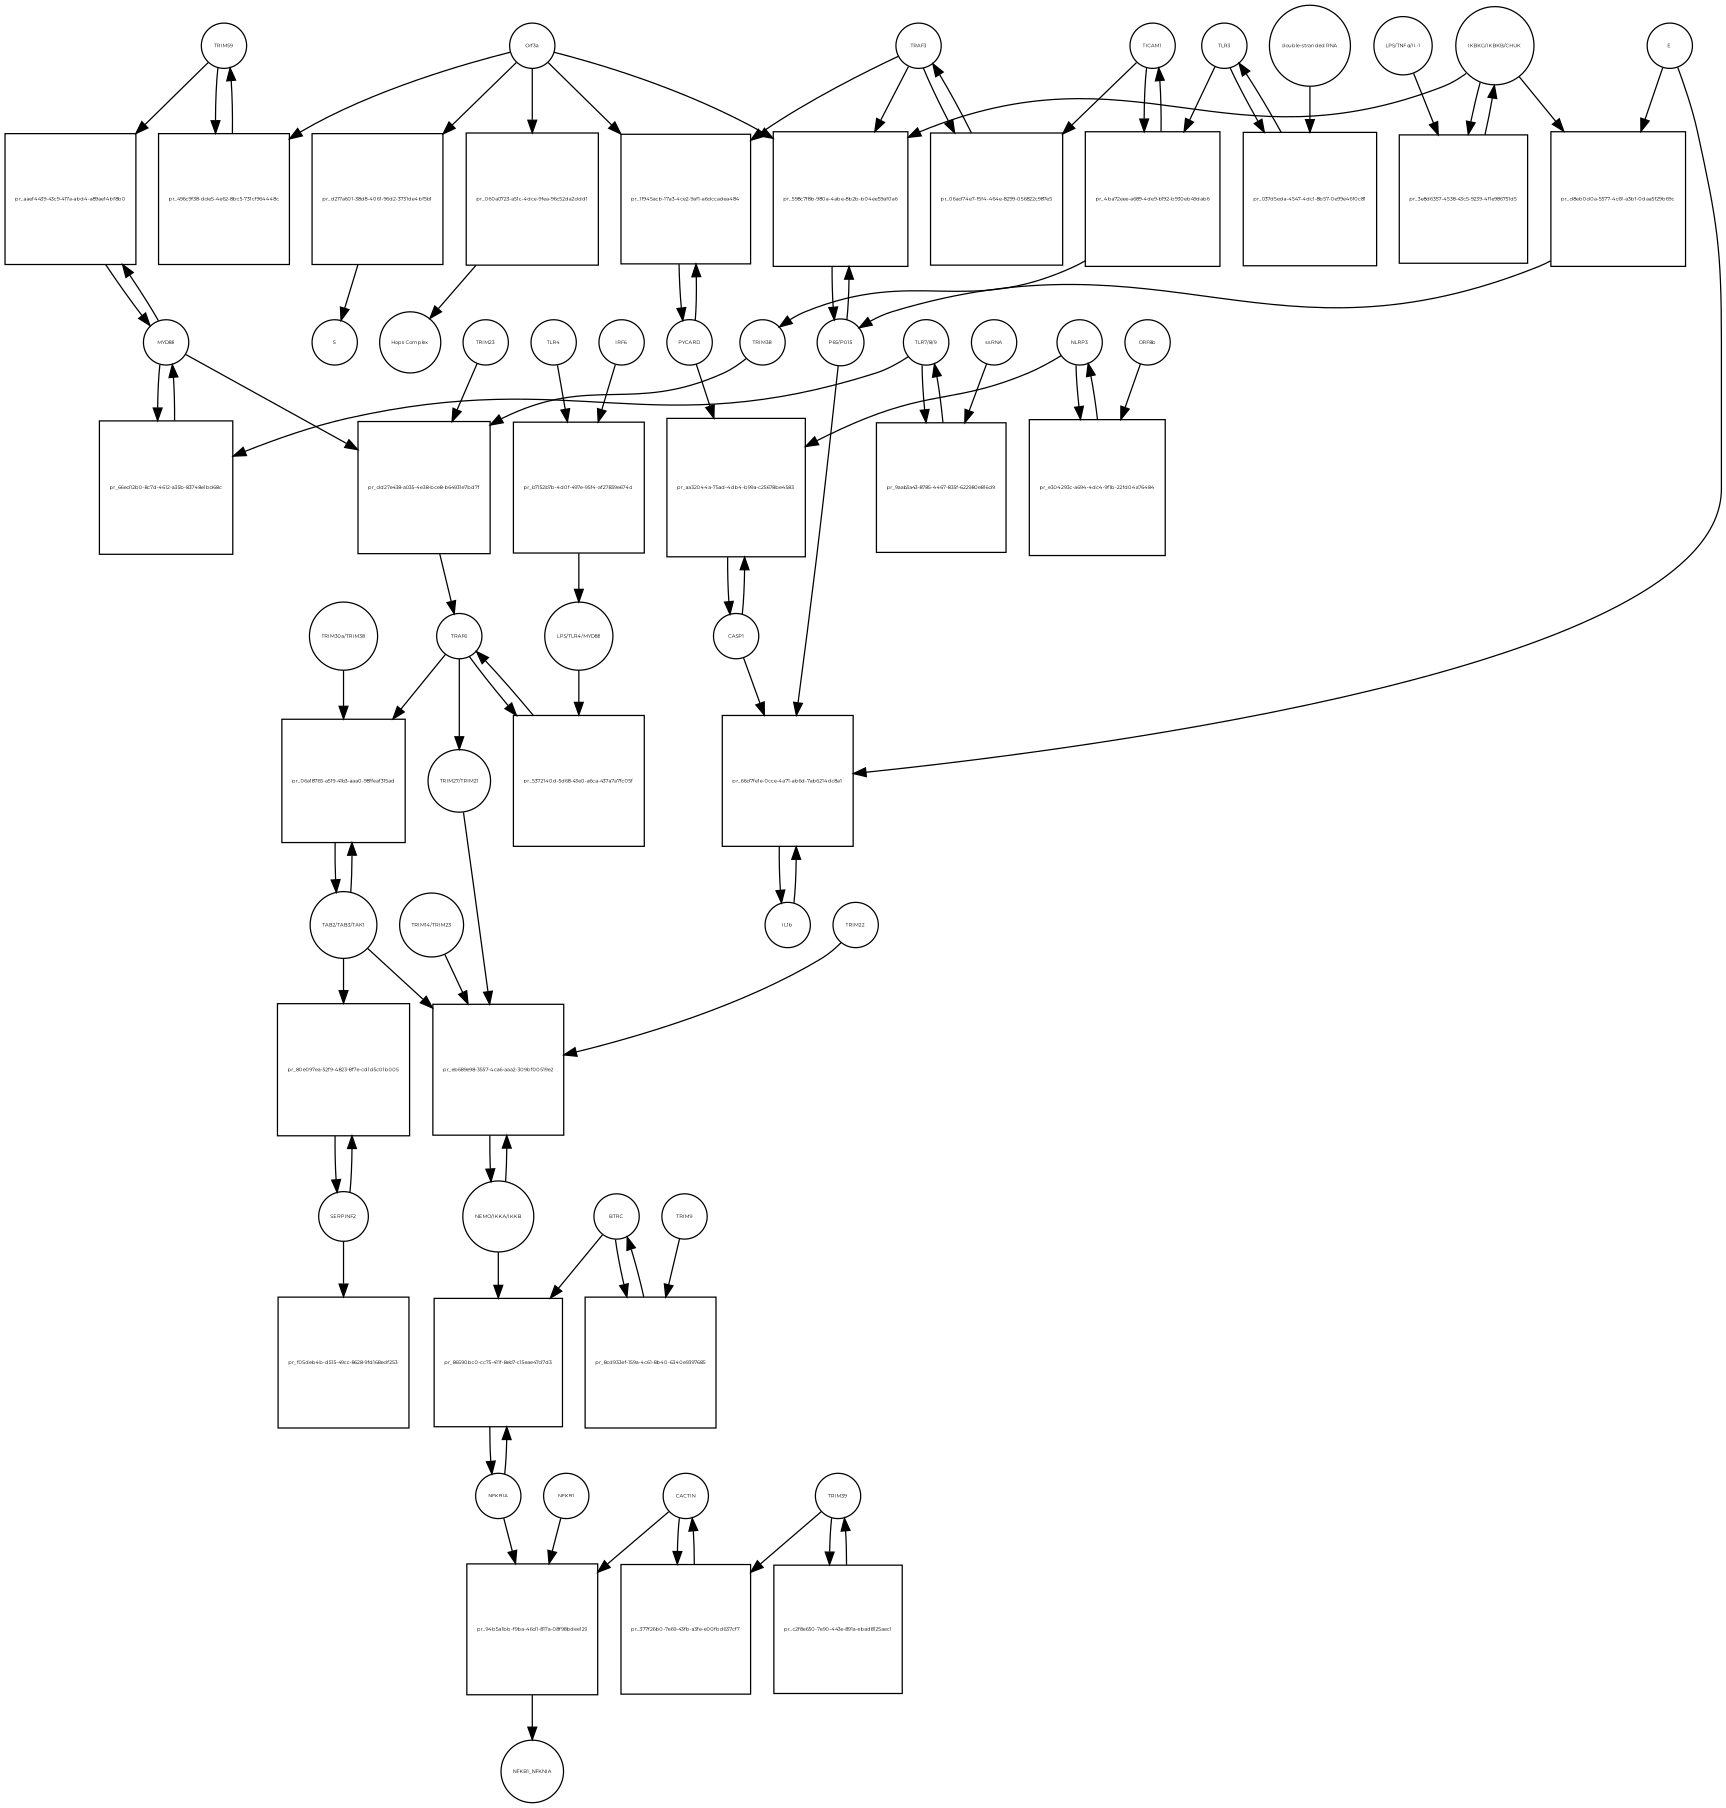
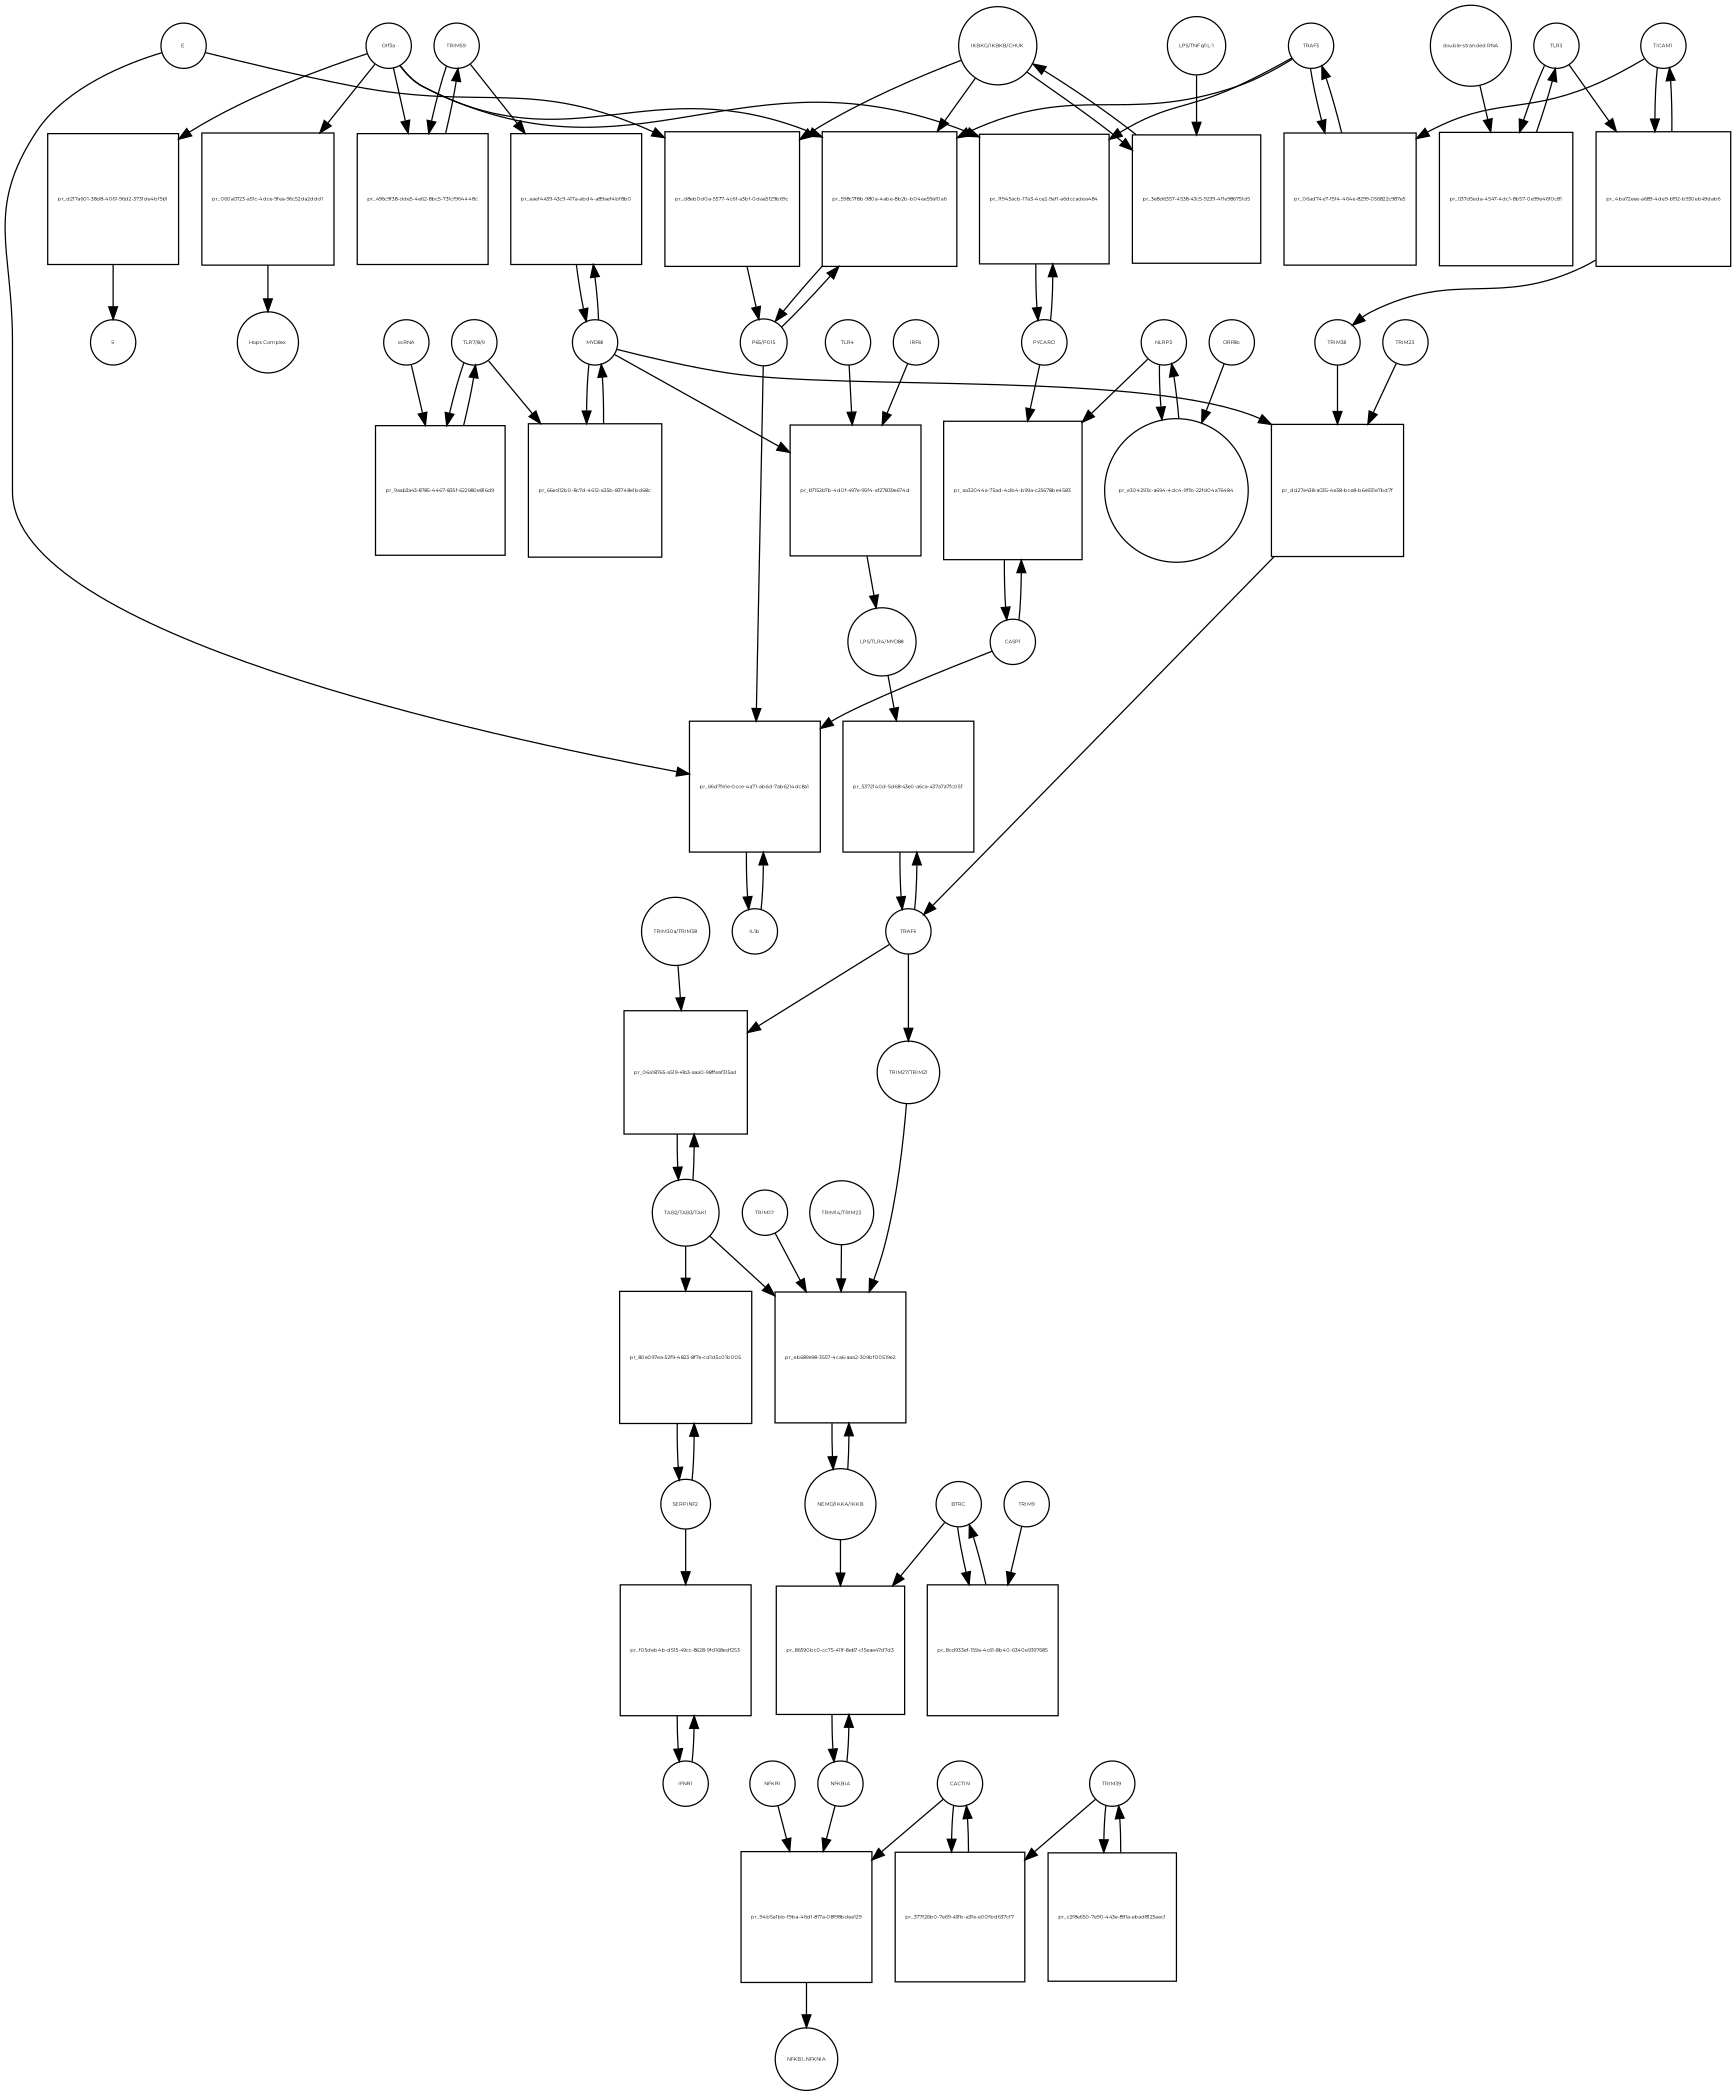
none -> (697, 400)
(1097, 488) -> (1176, 490)
none -> (686, 1784)
